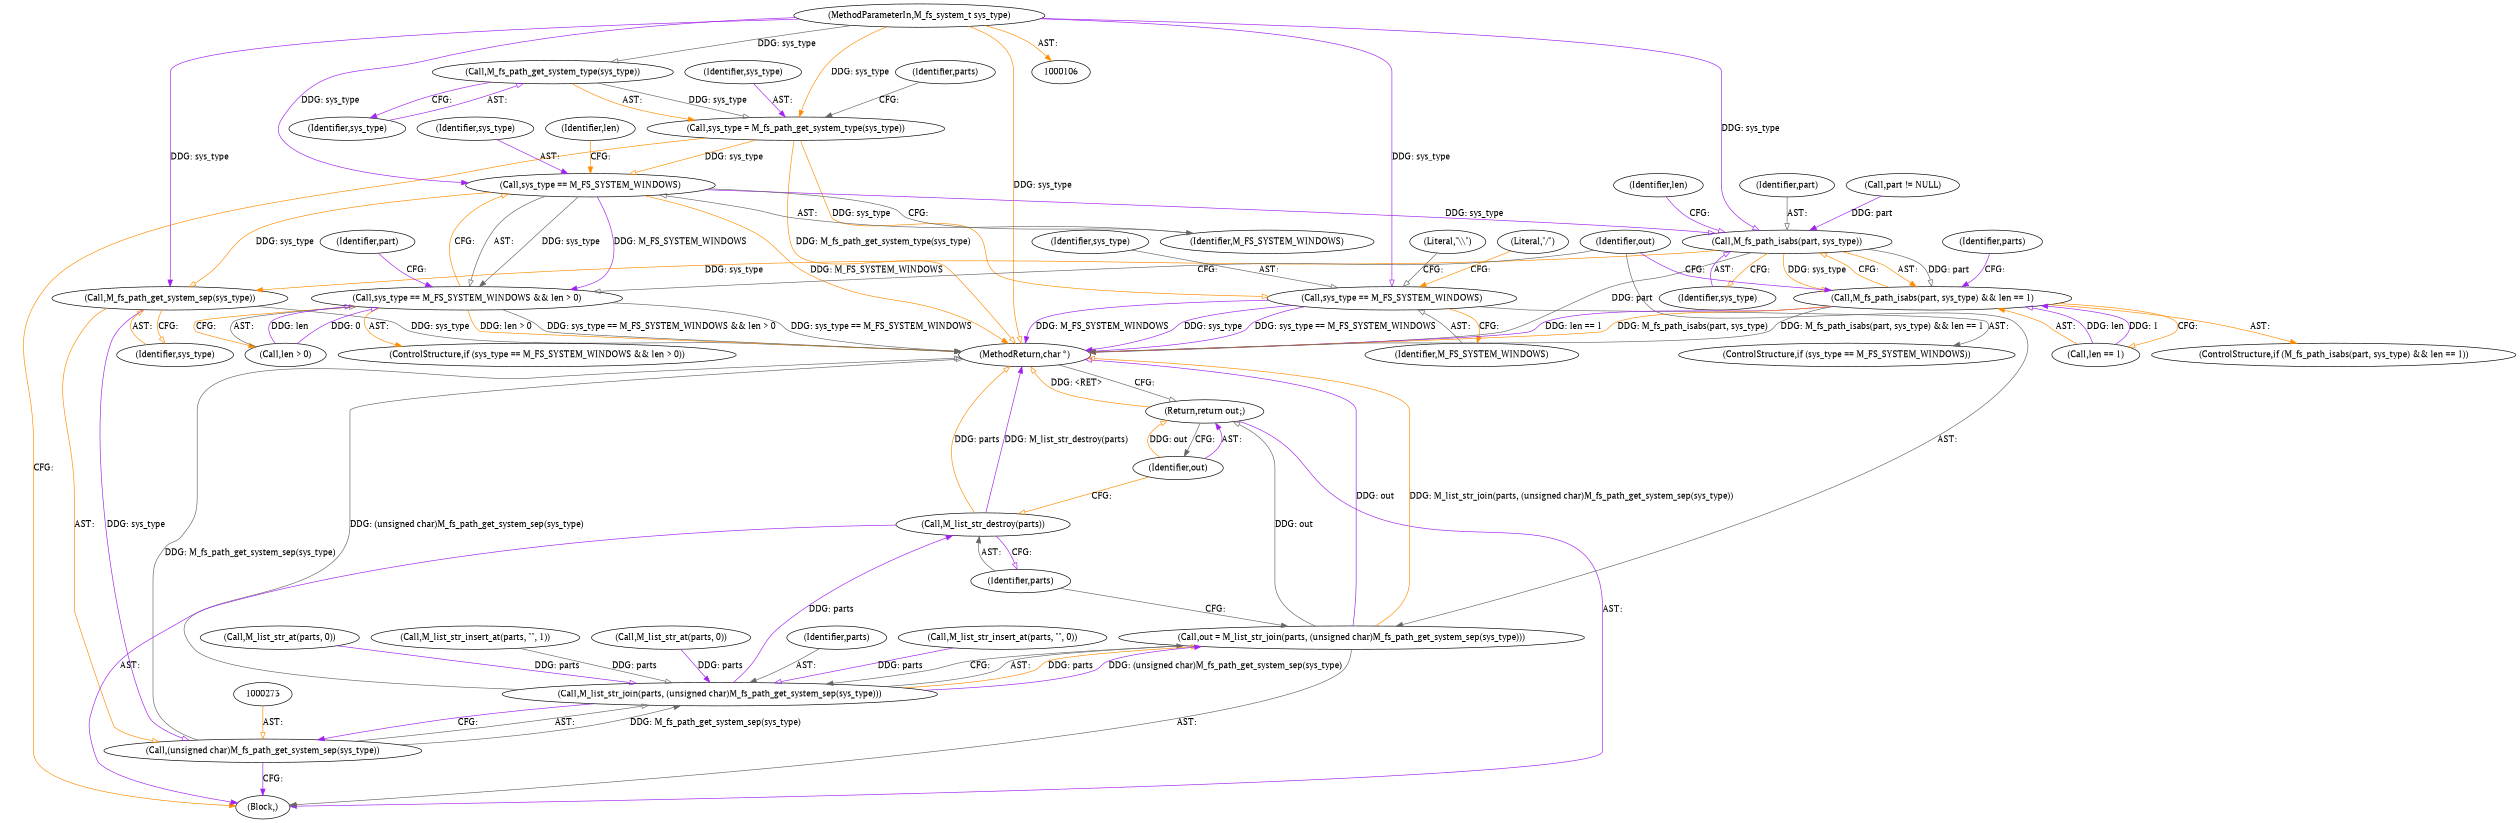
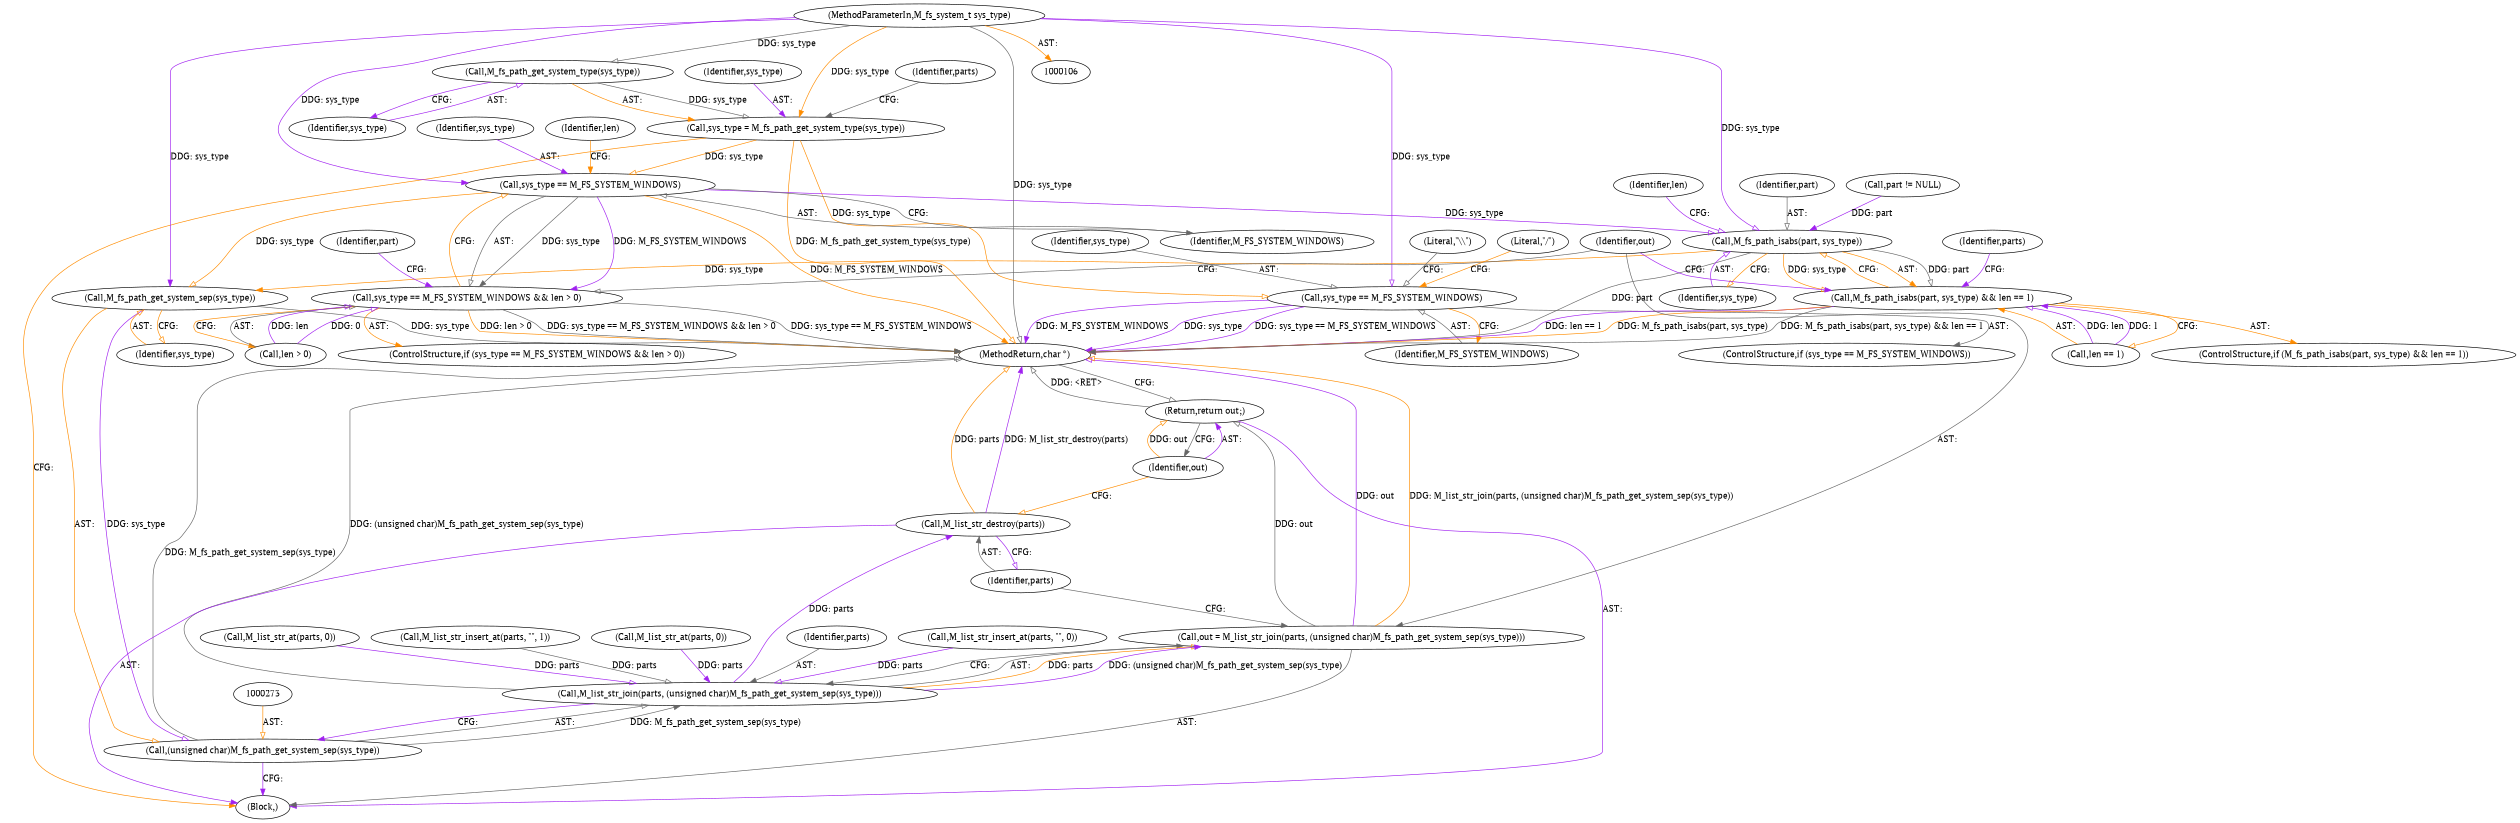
(1014, 170) -> (1014, 170)
(1088, 399) -> (1088, 399)
